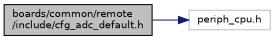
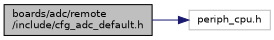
(78, 20) -> (78, 20)
